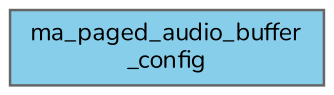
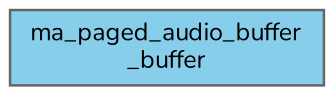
(167, 48) -> (167, 48)
